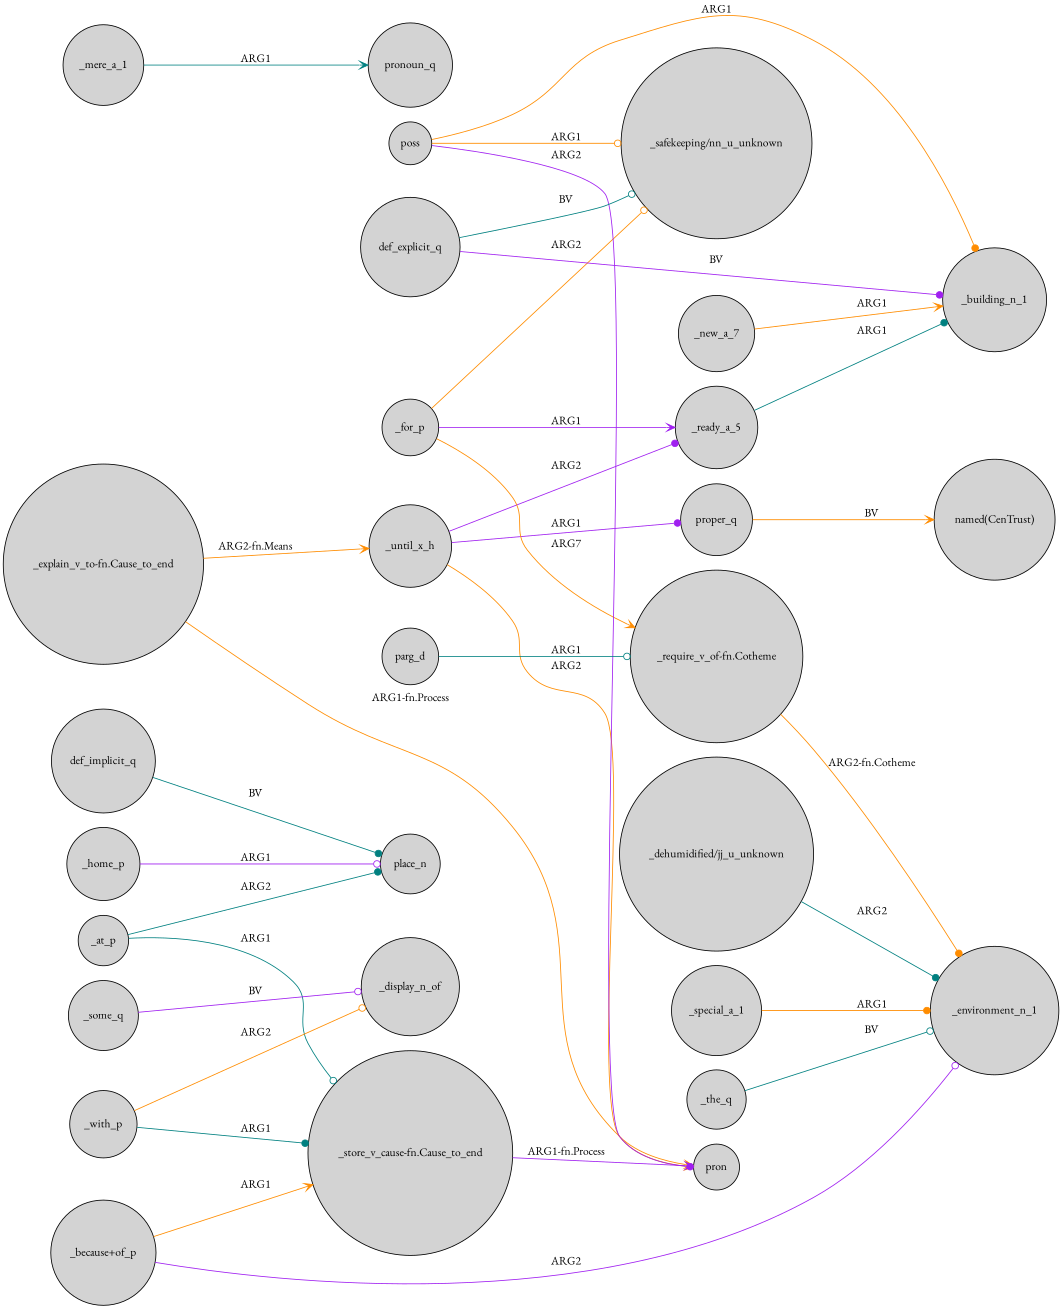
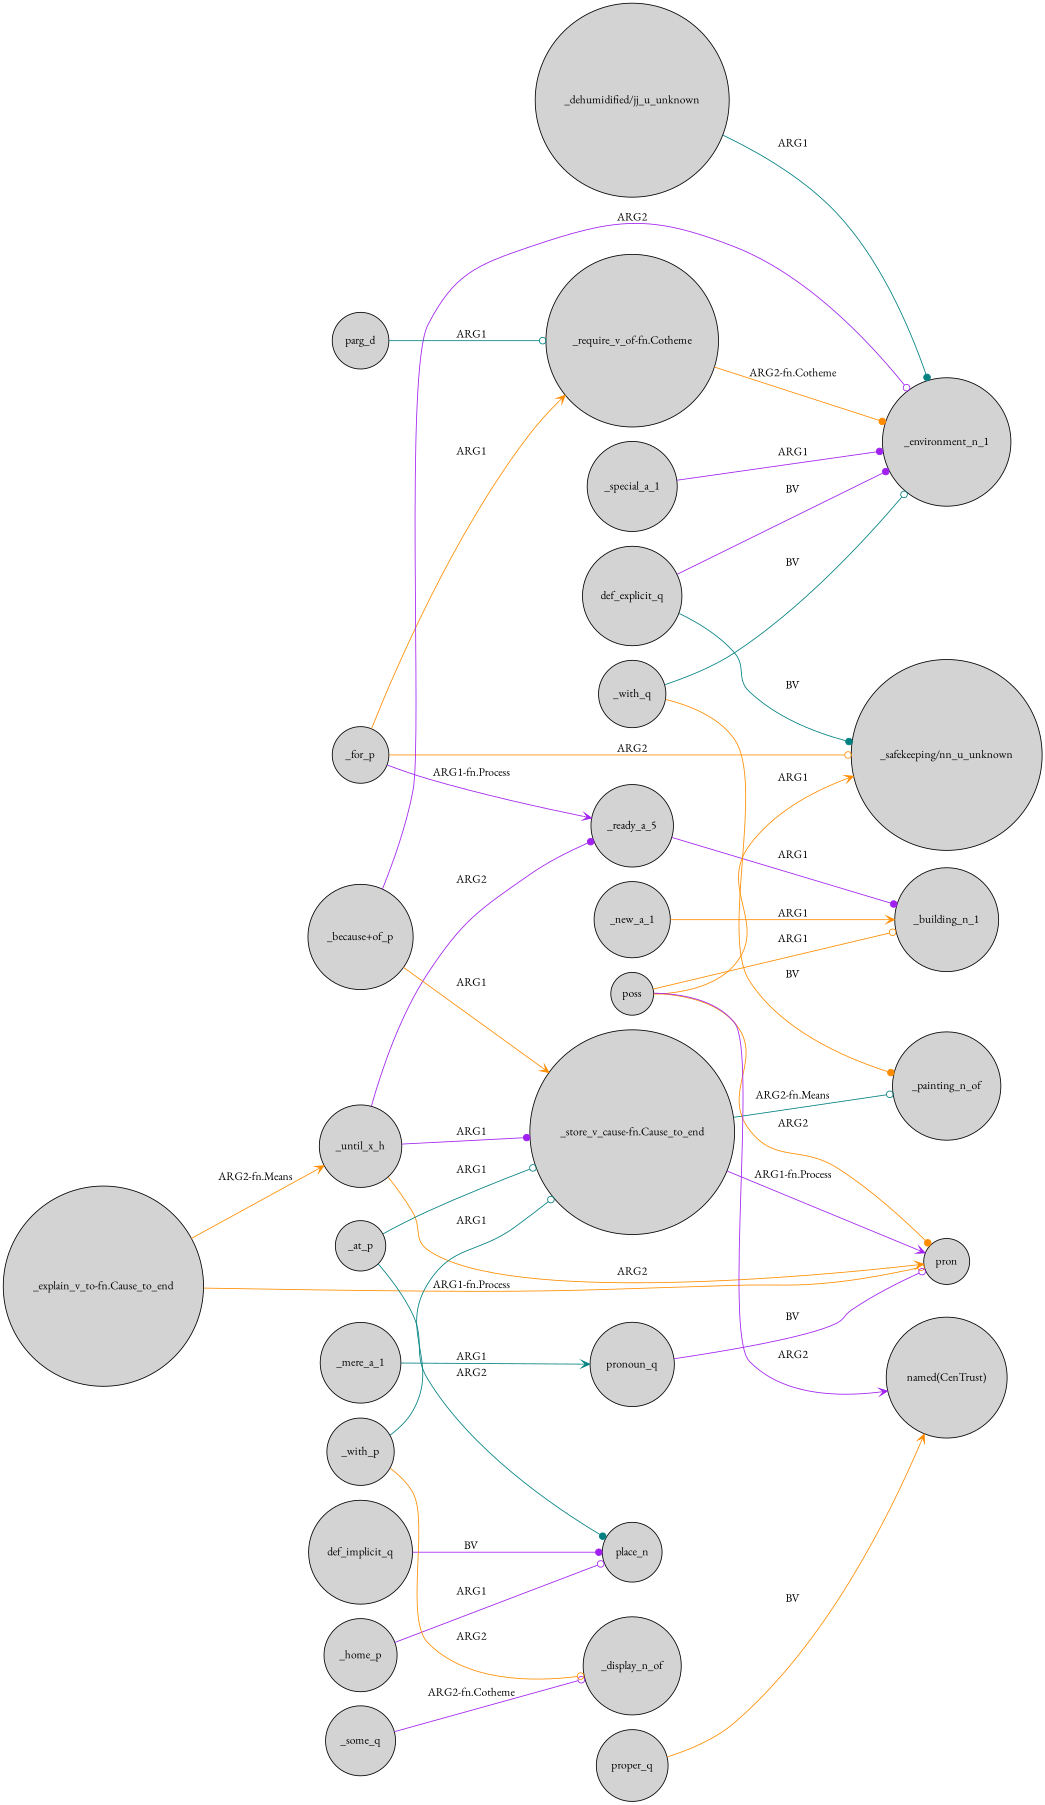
(741, 16) -> (771, 961)
(523, 143) -> (747, 932)
(545, 220) -> (749, 691)
(698, 273) -> (780, 524)
(717, 334) -> (632, 920)
(848, 367) -> (781, 870)
(566, 421) -> (471, 773)
(563, 533) -> (462, 1141)
(566, 544) -> (471, 452)
(614, 582) -> (753, 1134)
(264, 815) -> (504, 1552)
(518, 835) -> (561, 1291)
(872, 911) -> (793, 143)
(256, 991) -> (471, 1693)
(843, 1011) -> (777, 466)
none -> (947, 1086)
(717, 1100) -> (632, 694)
(219, 1135) -> (421, 1299)
none -> (740, 1217)
none -> (804, 1334)
